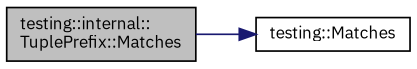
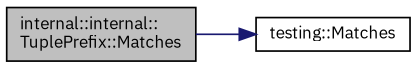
(101, 34) -> (101, 34)
